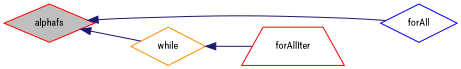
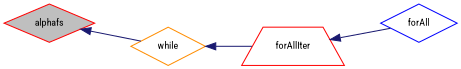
(242, 16) -> (365, 33)
